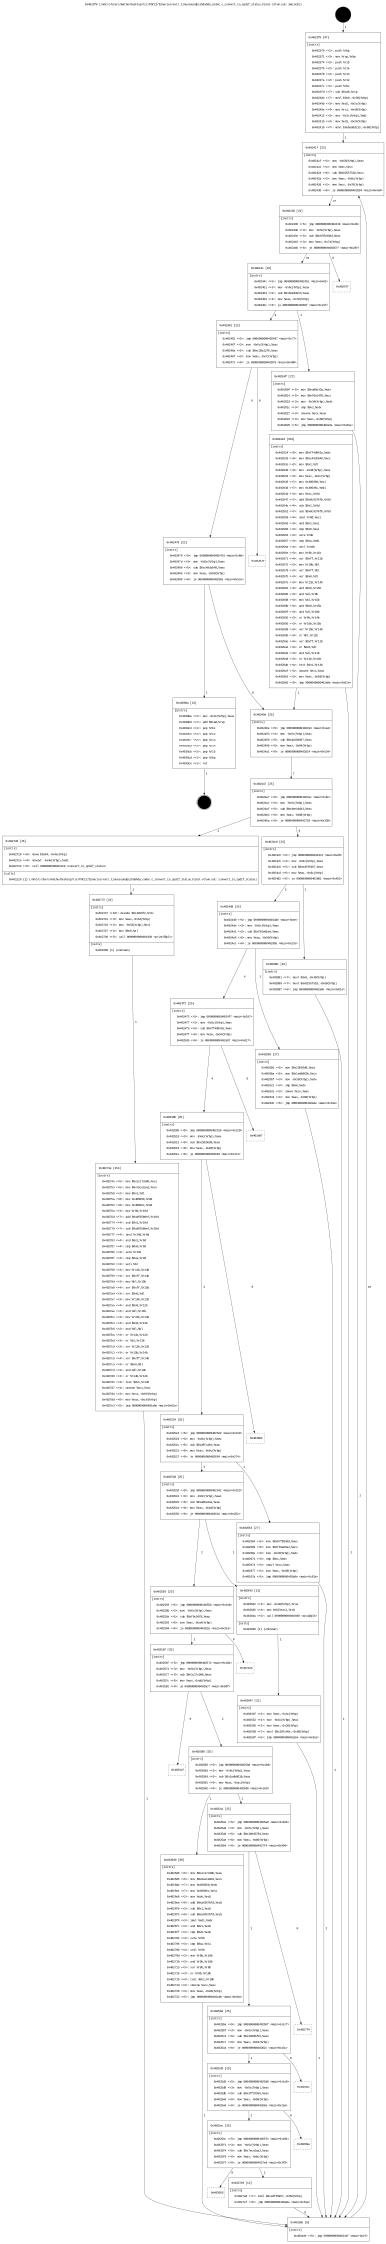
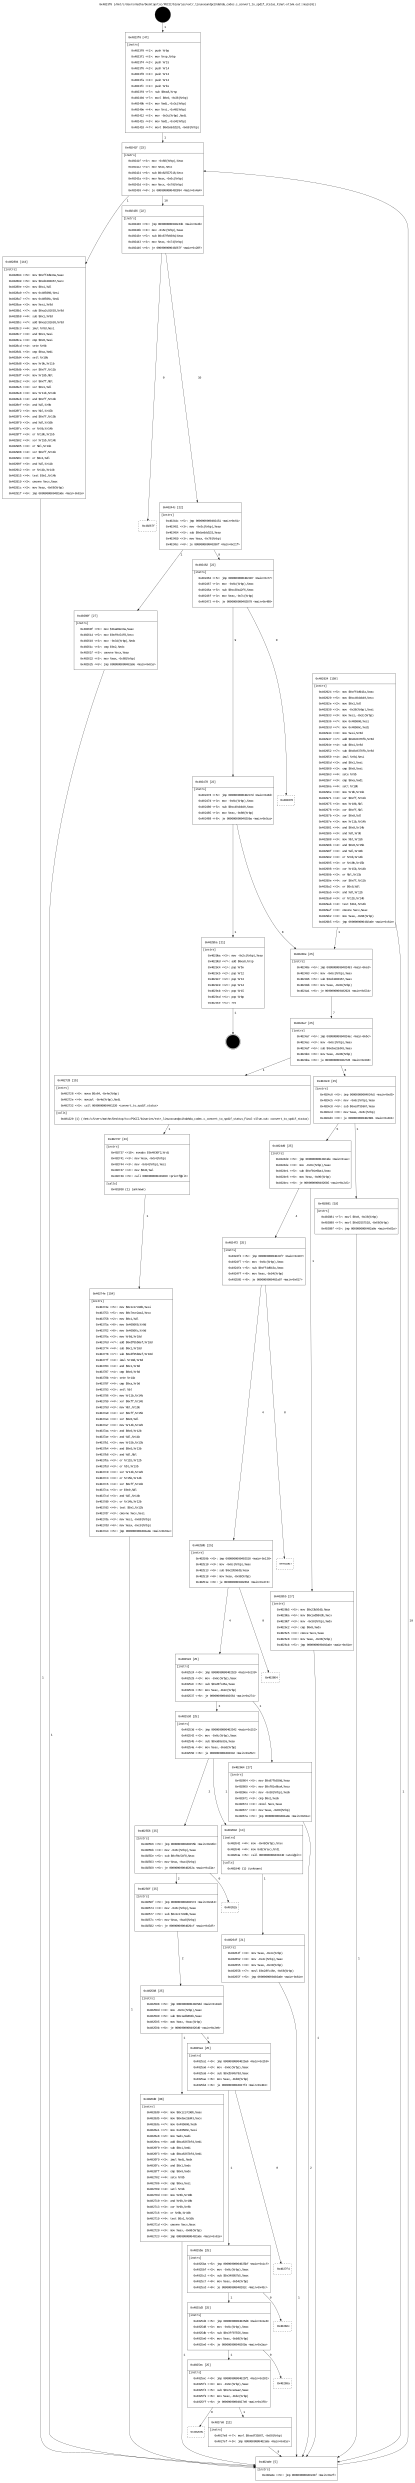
none -> (44, 378)
(177, 1770) -> none
